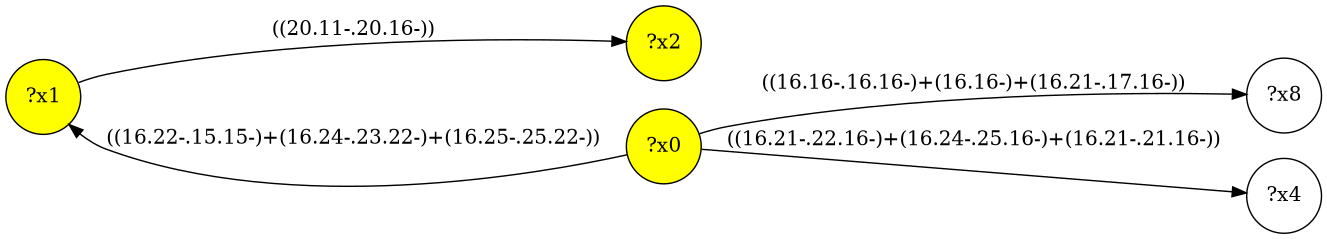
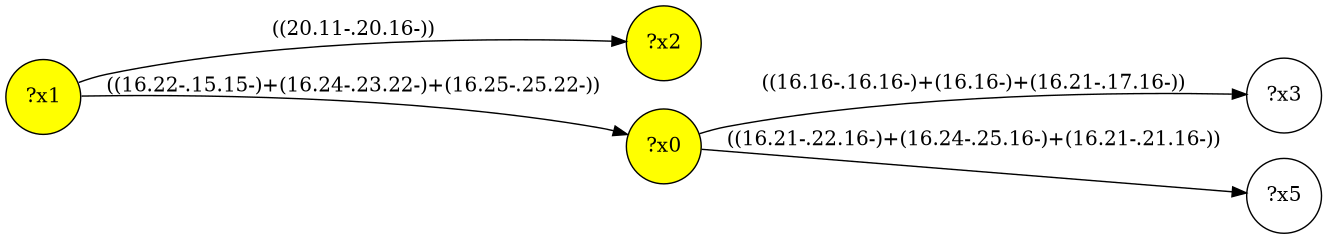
(1284, 96) -> (1284, 96)
(351, 186) -> (348, 101)
(1284, 196) -> (1284, 196)
